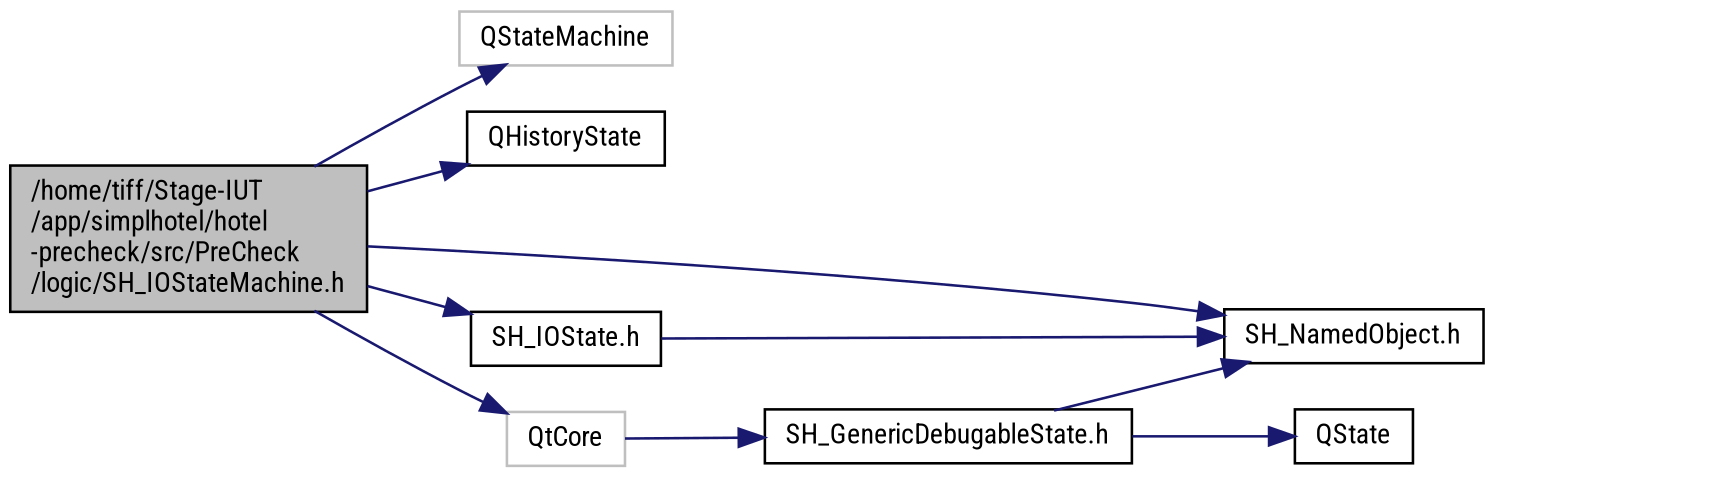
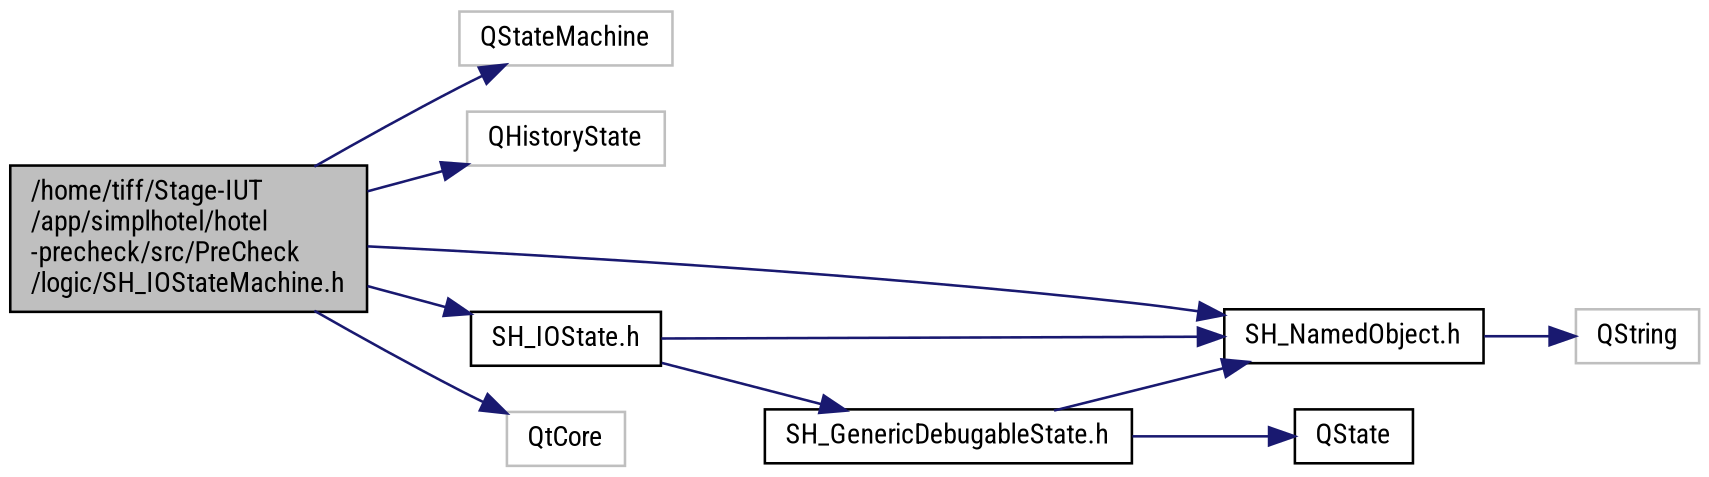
(566, 139) -> (566, 139)
none -> (1638, 336)
(682, 438) -> (742, 384)
